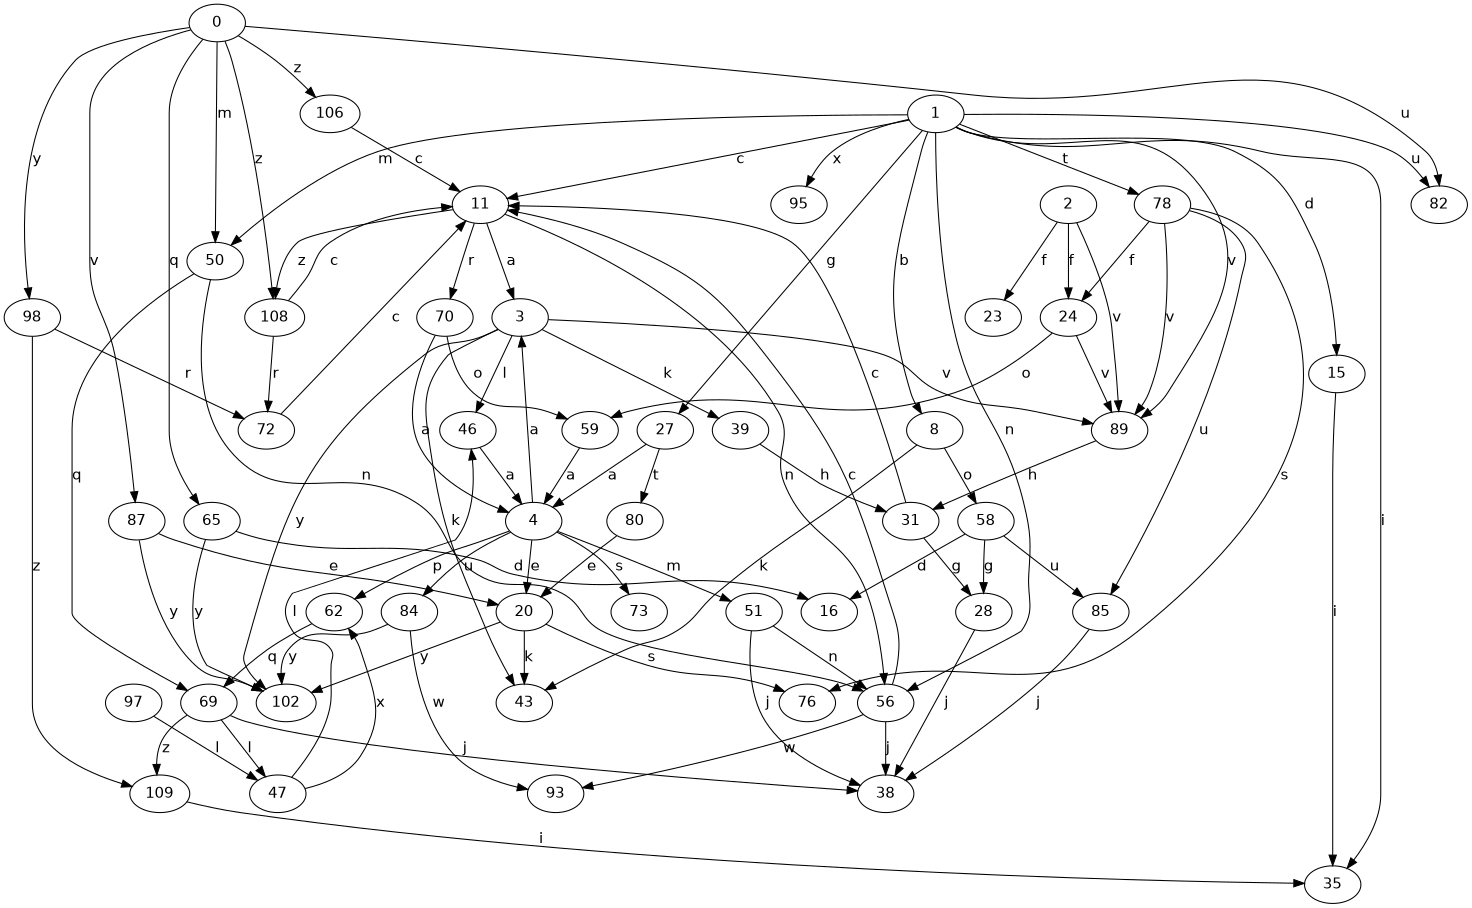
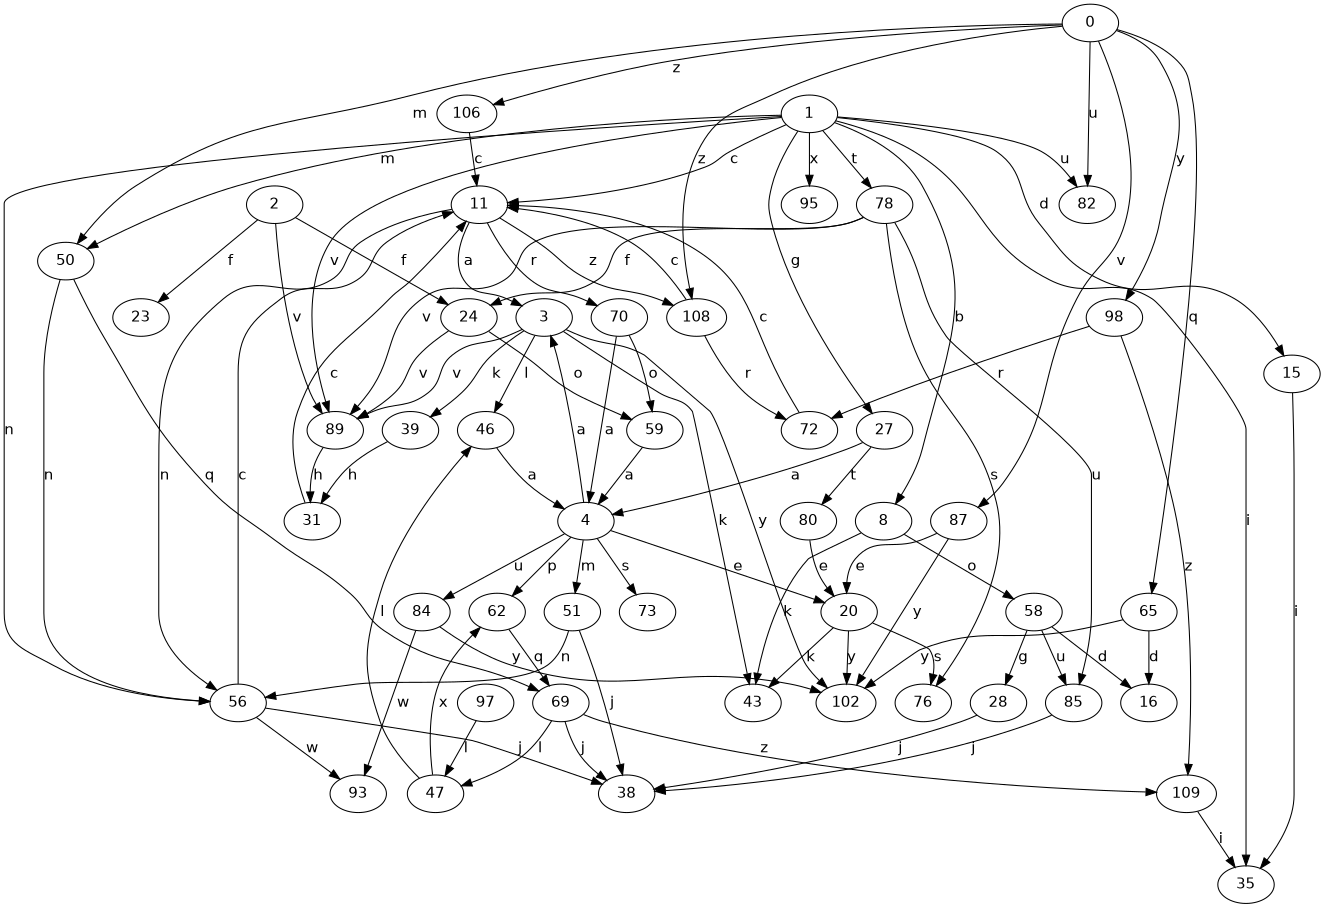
(944, 563) -> none
